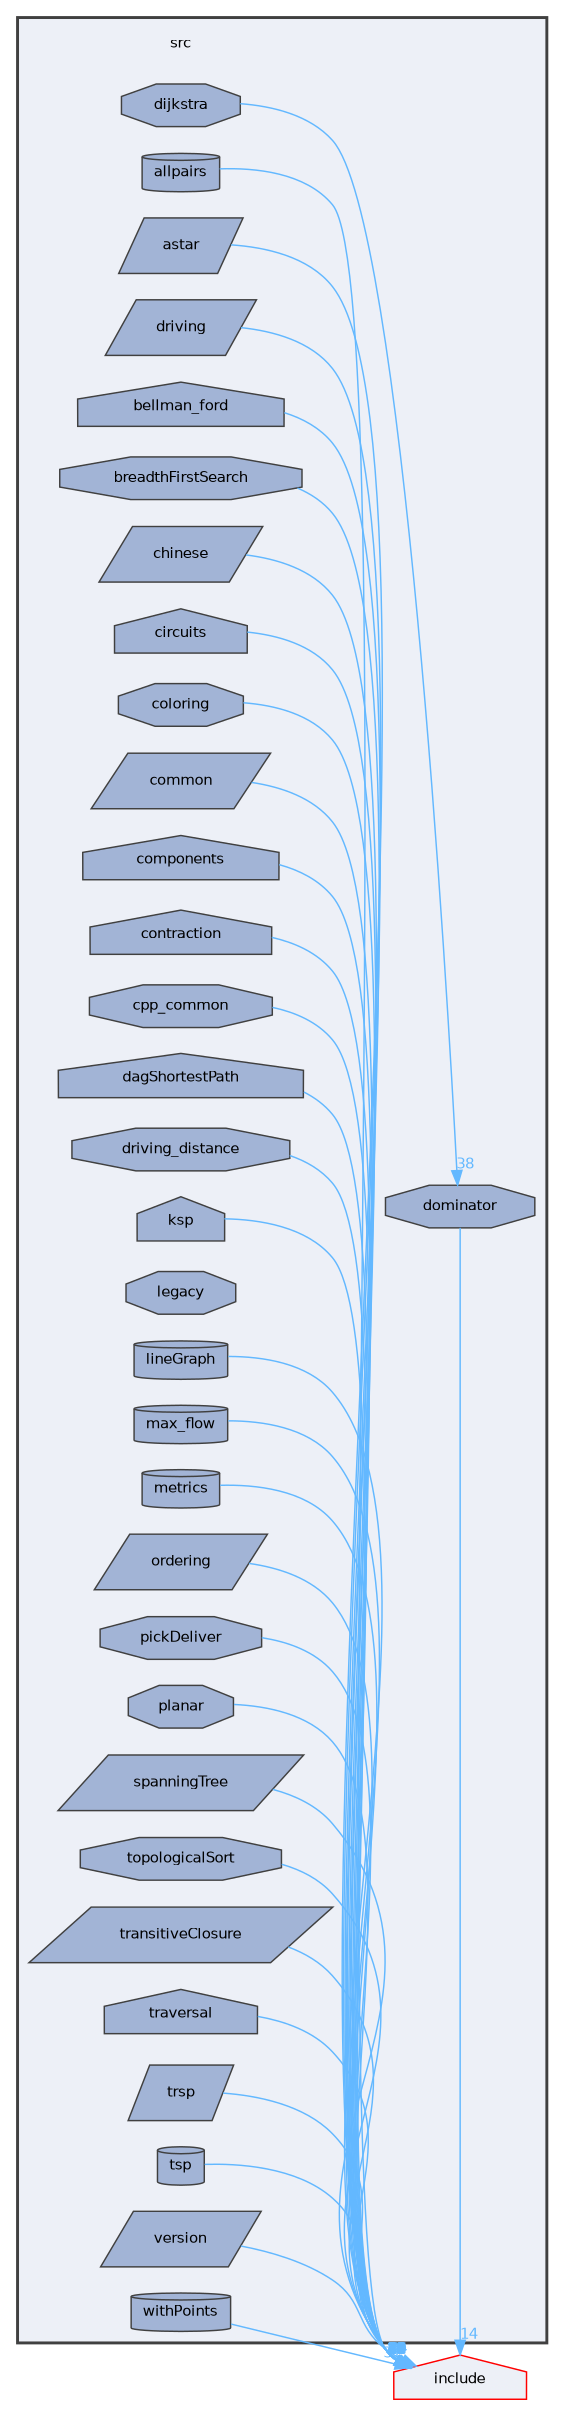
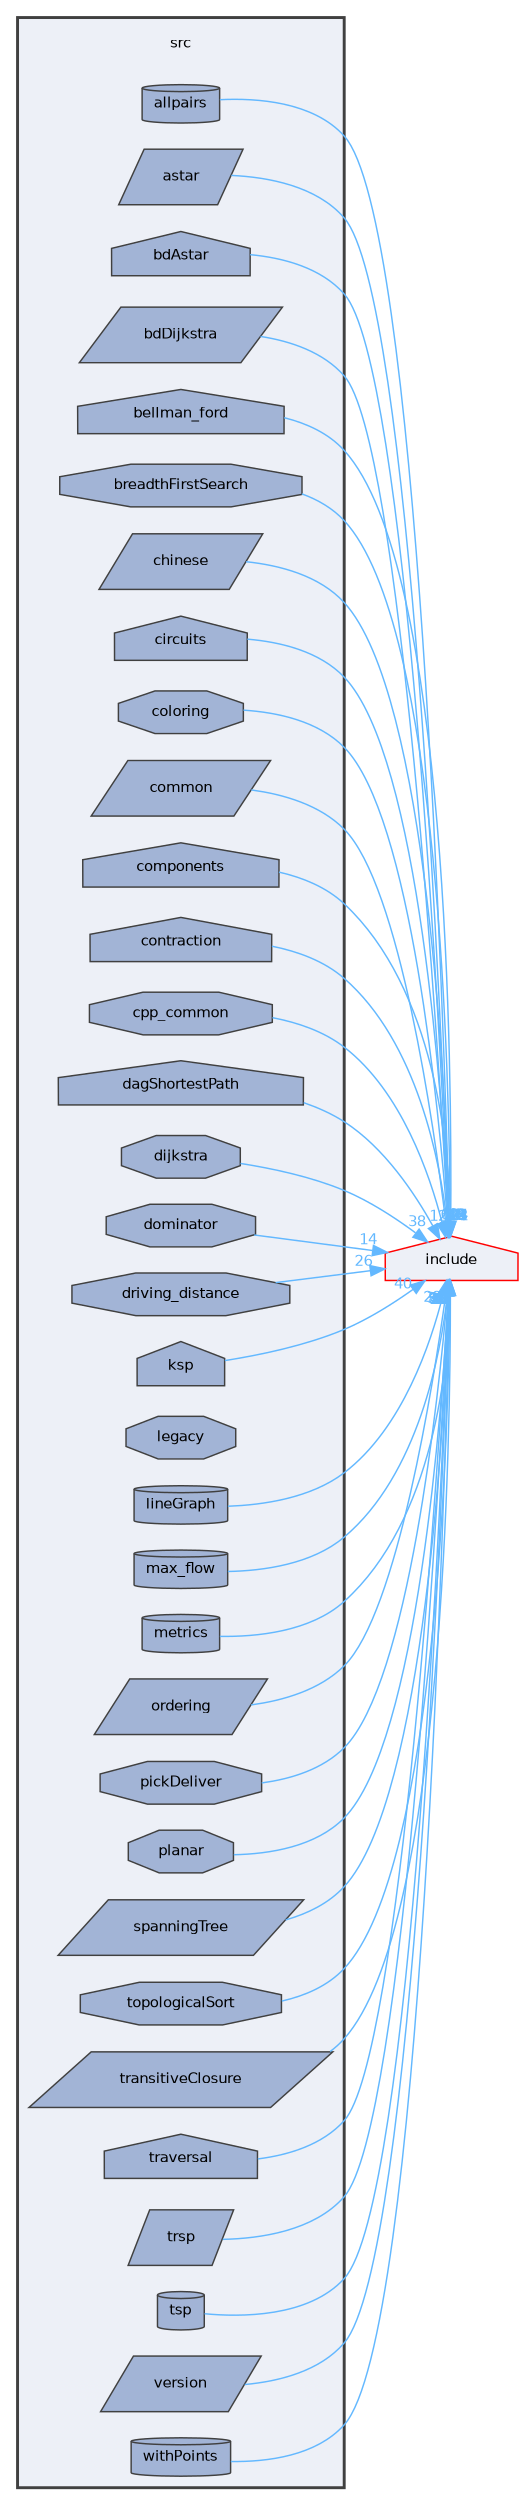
none -> (181, 256)
(181, 328) -> (181, 335)
(416, 601) -> (333, 1186)
